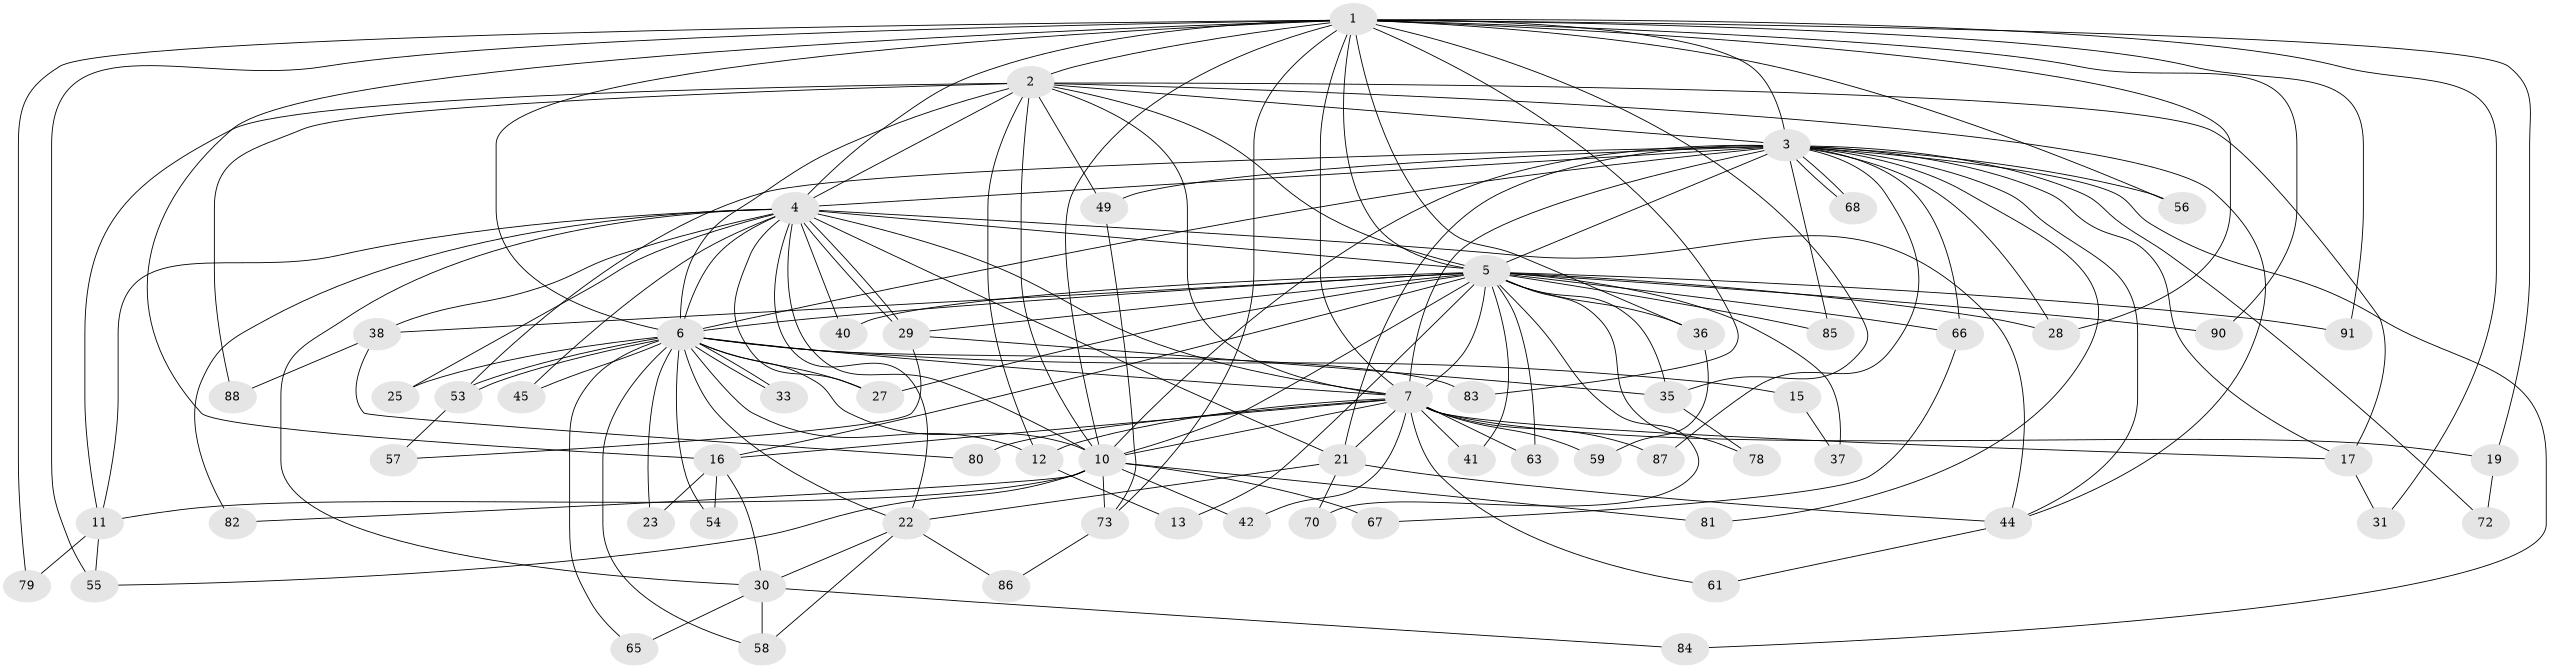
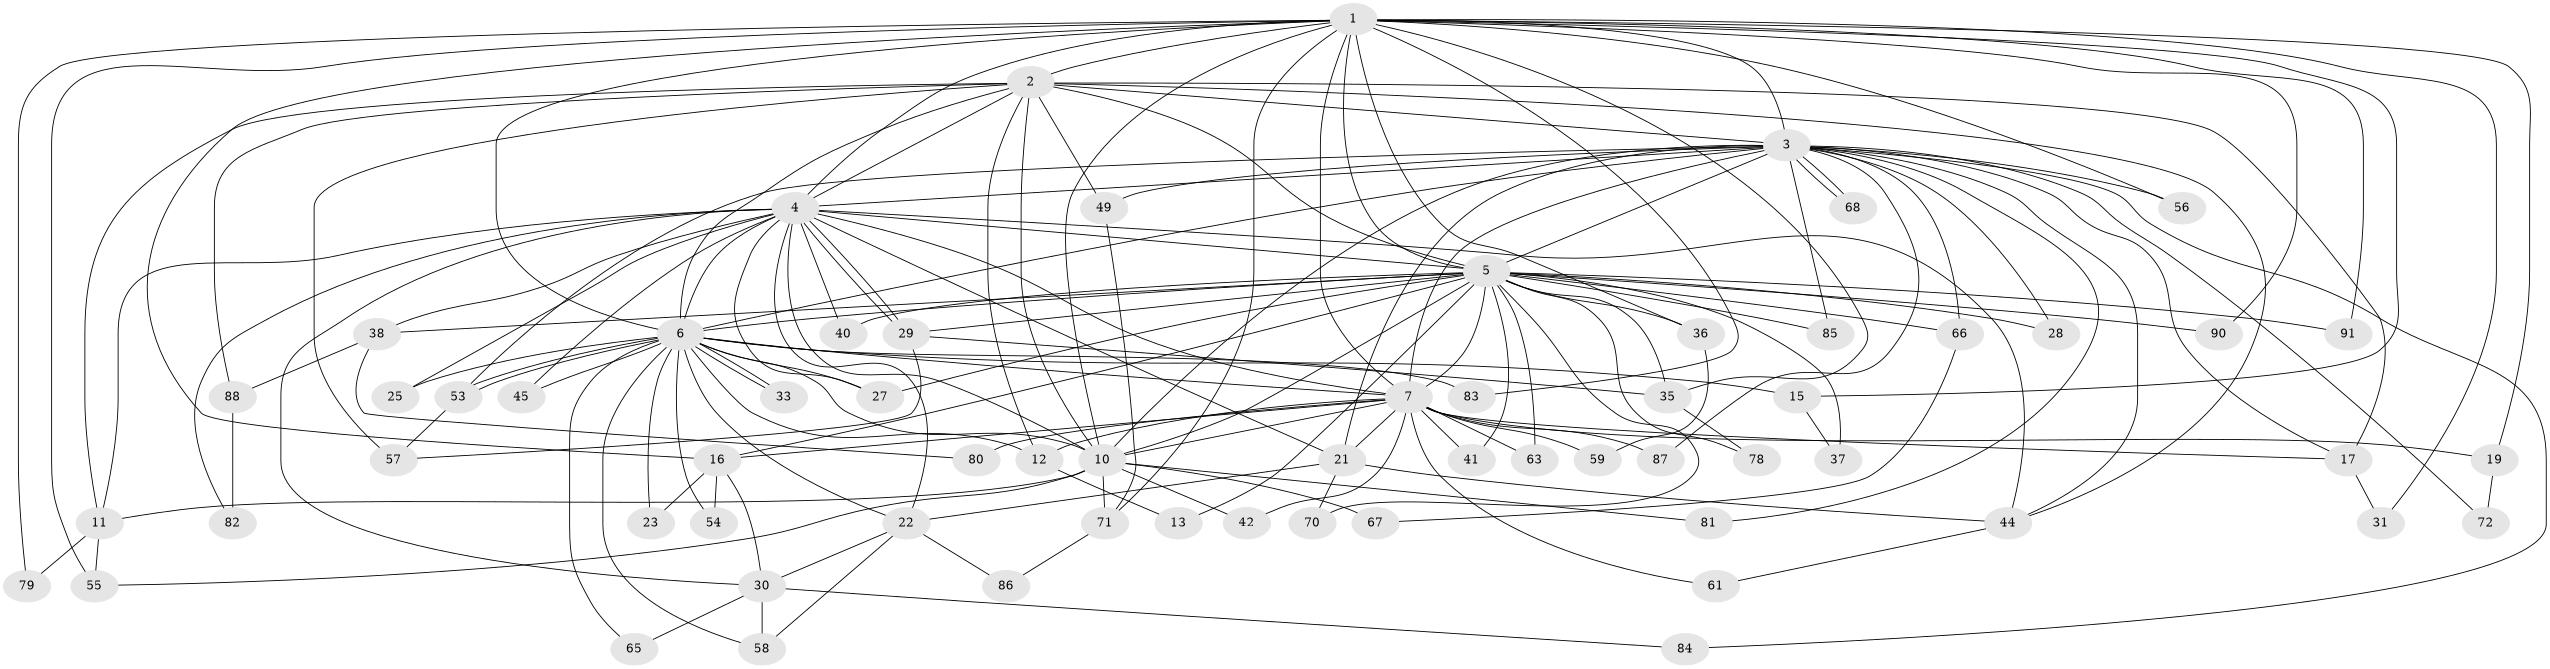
(1948, 62) -> (2291, 70)
(1187, 270) -> (523, 136)
(796, 495) -> (233, 460)
(1105, 523) -> (1105, 523)
